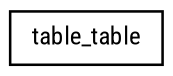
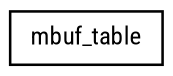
(86, 38) -> (86, 38)
